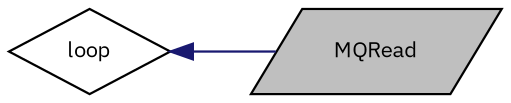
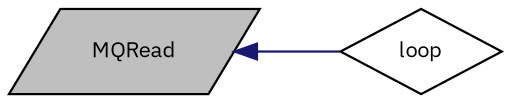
(235, 52) -> (299, 52)
